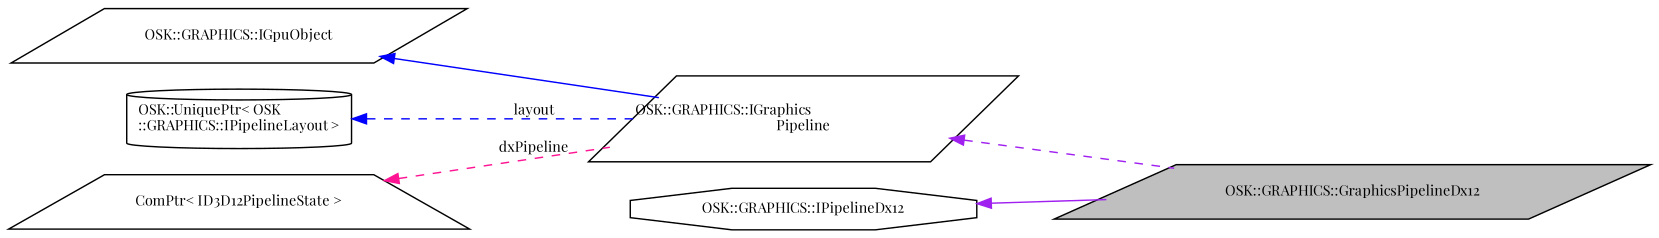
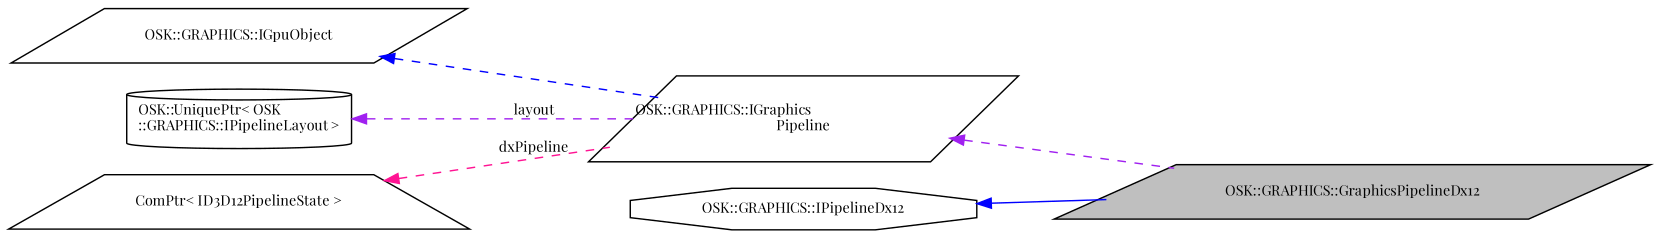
(527, 78) -> (527, 78)
(502, 119) -> (502, 119)
(1049, 201) -> (1049, 201)
